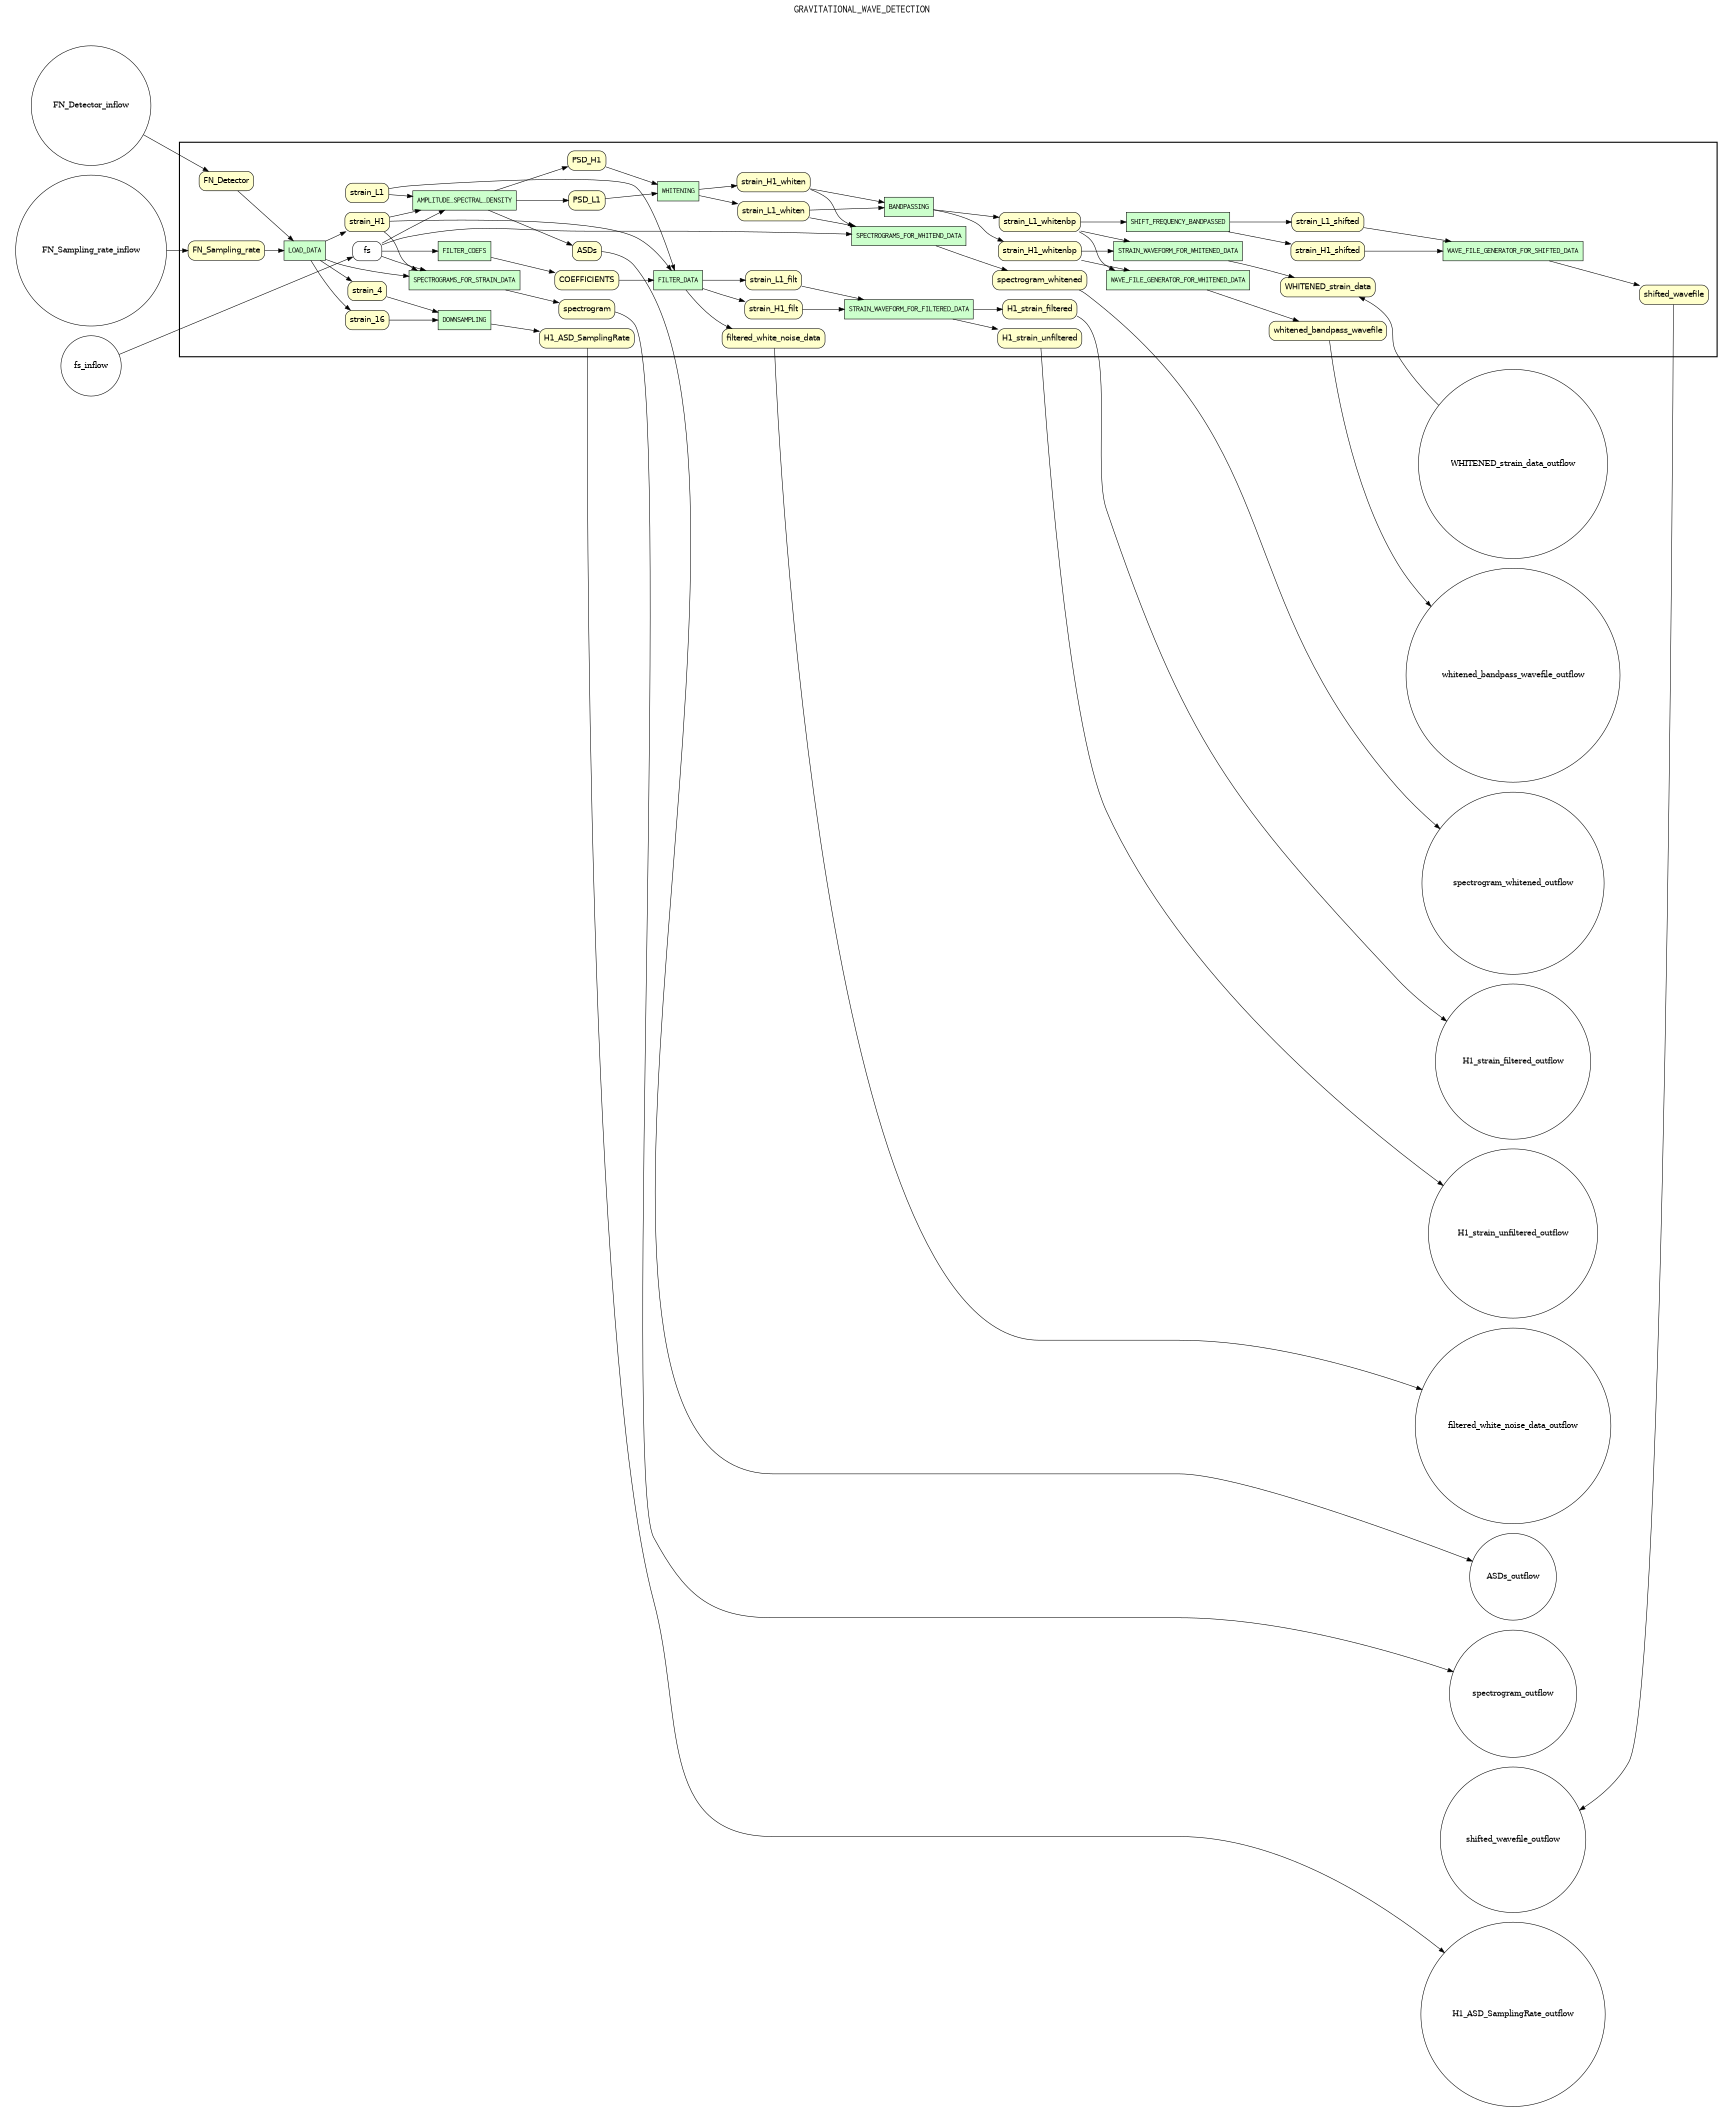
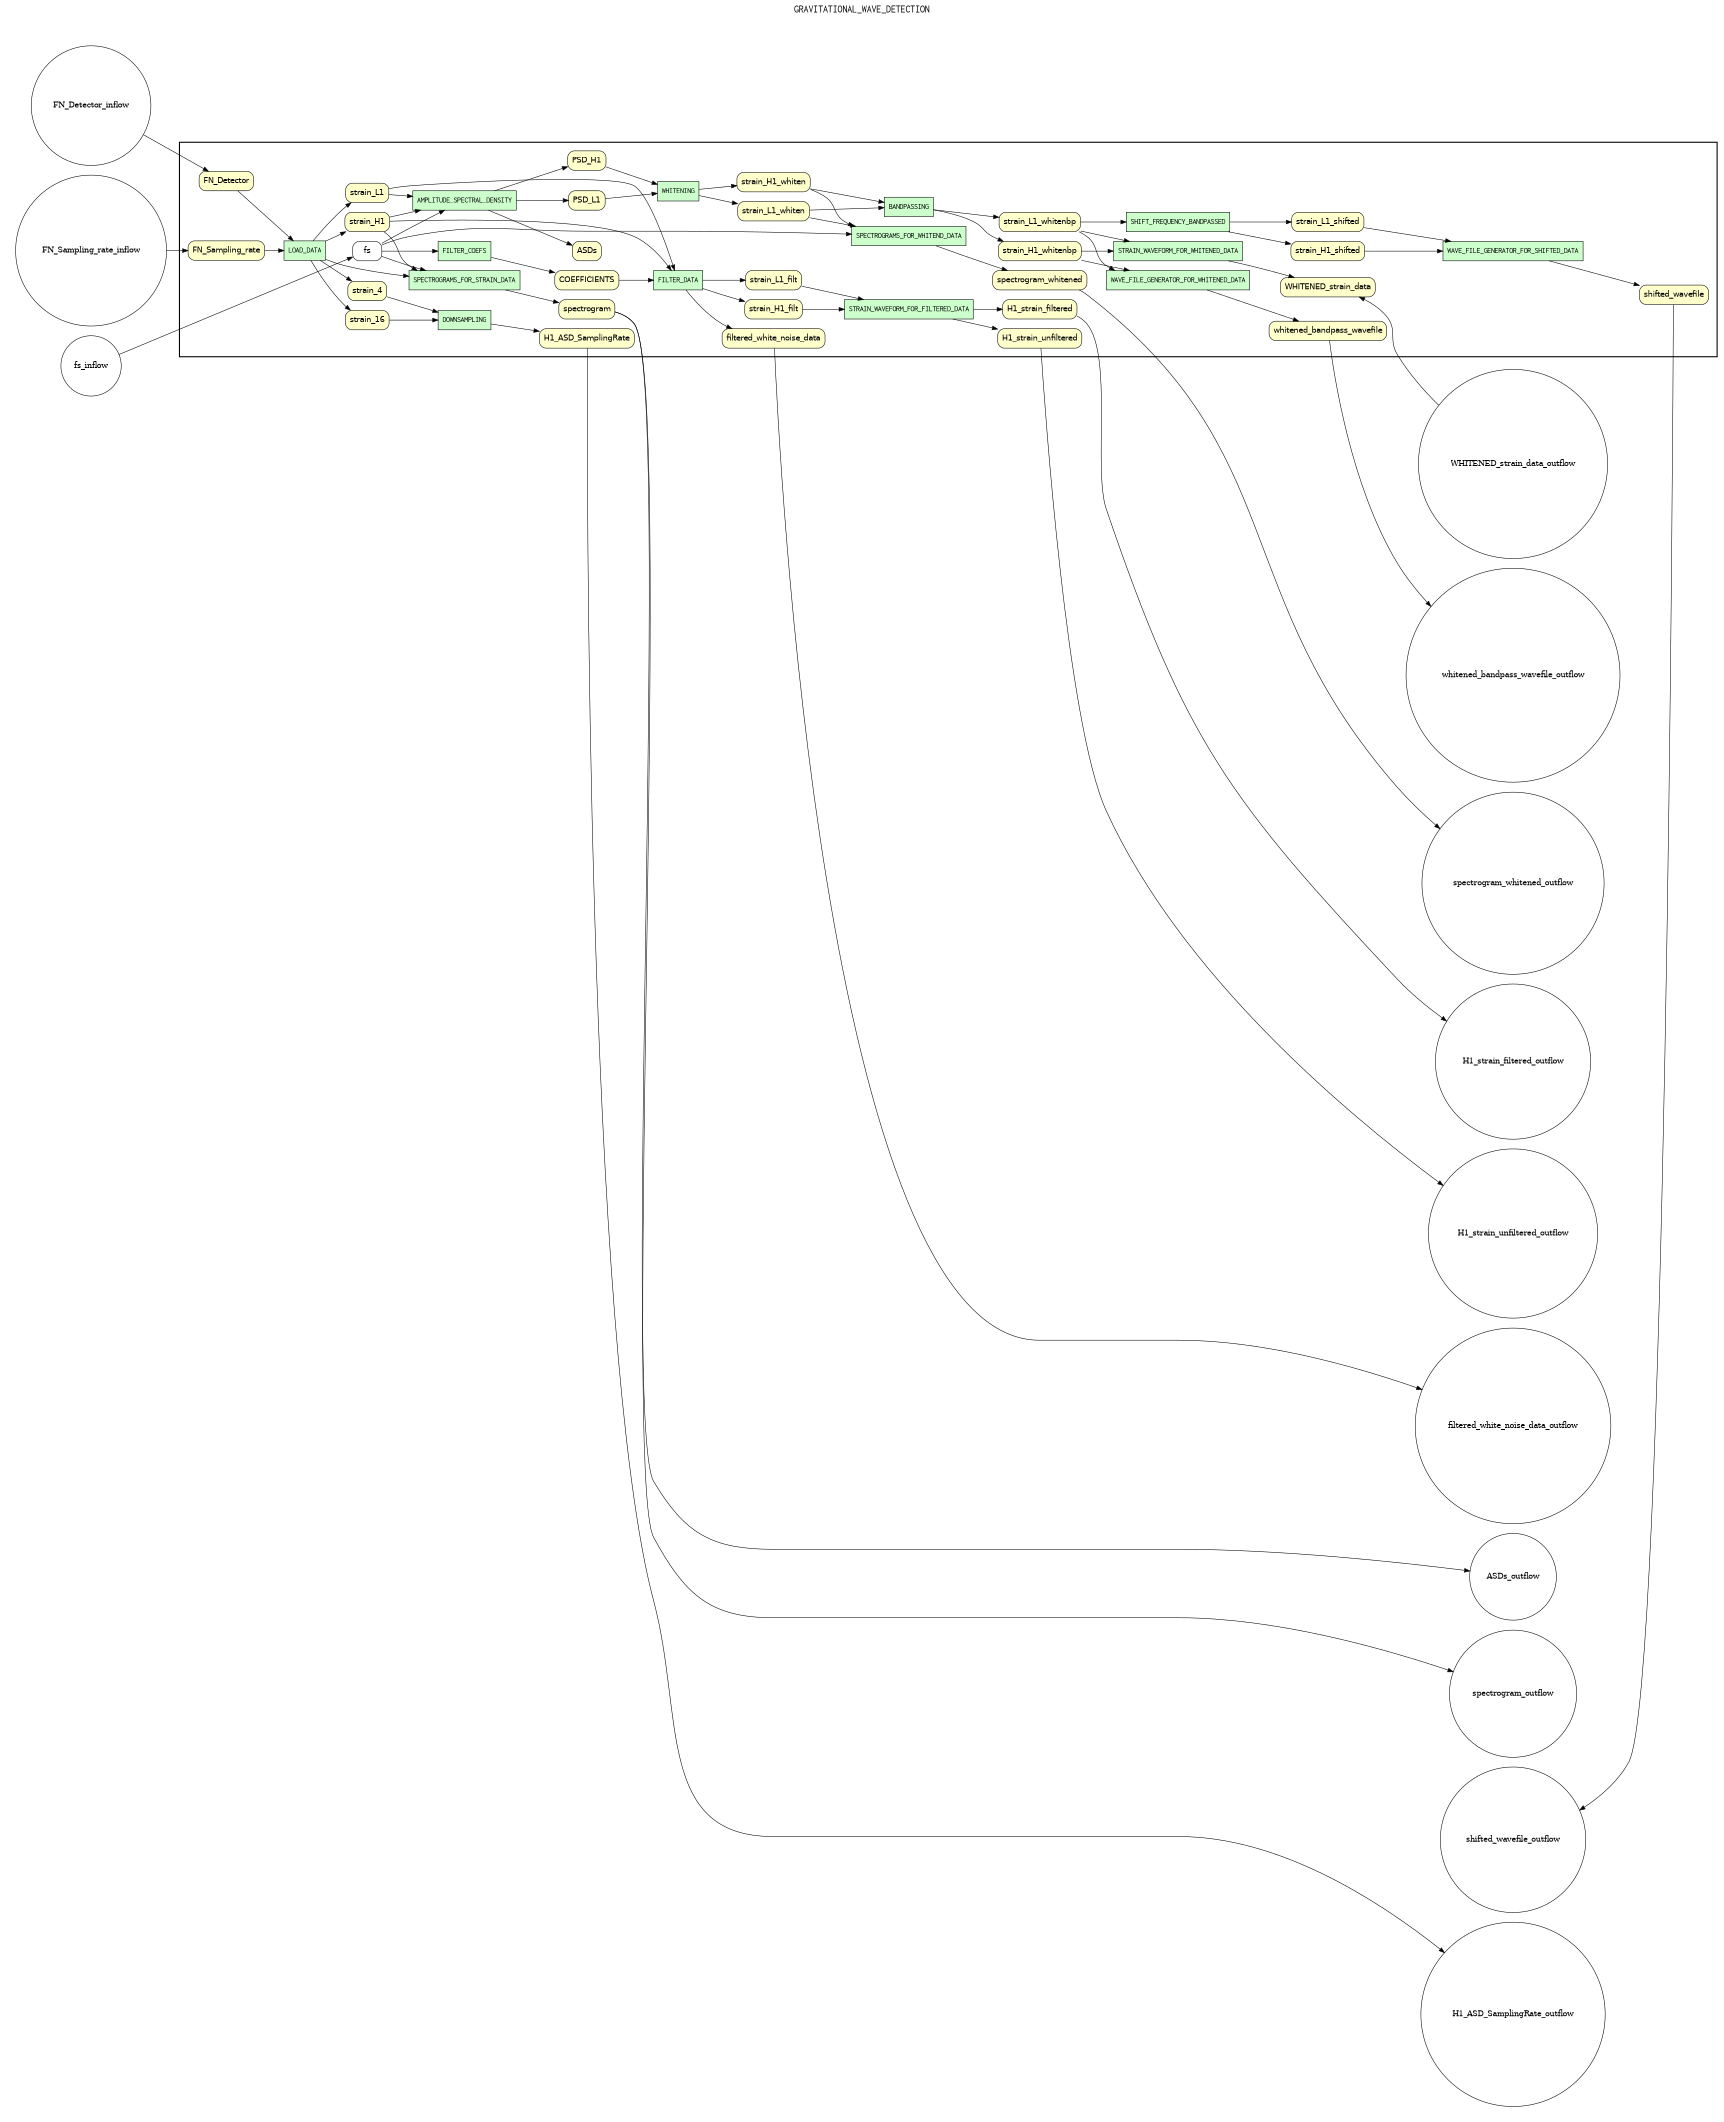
none -> (329, 223)
(659, 1225) -> (651, 1461)
